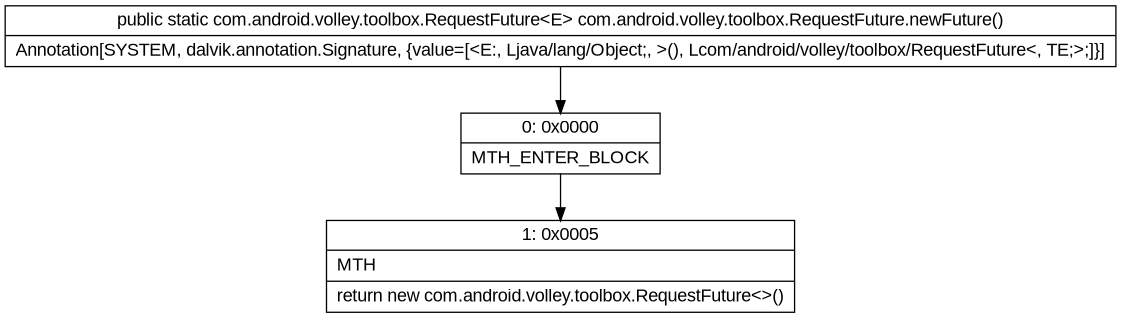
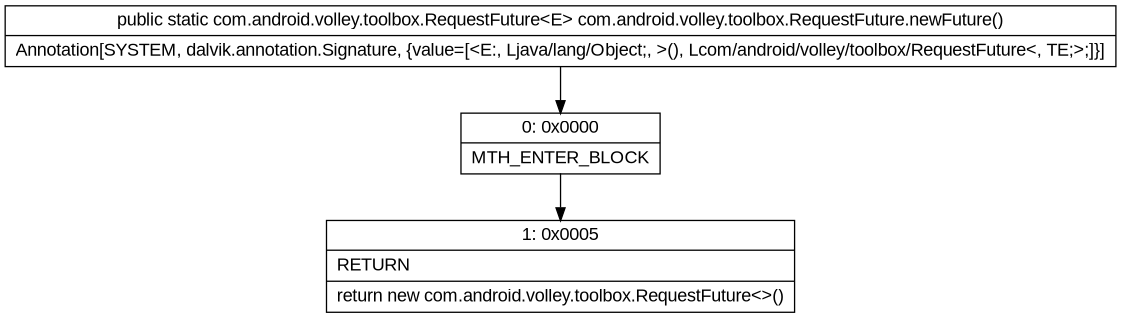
(357, 265) -> (374, 265)
